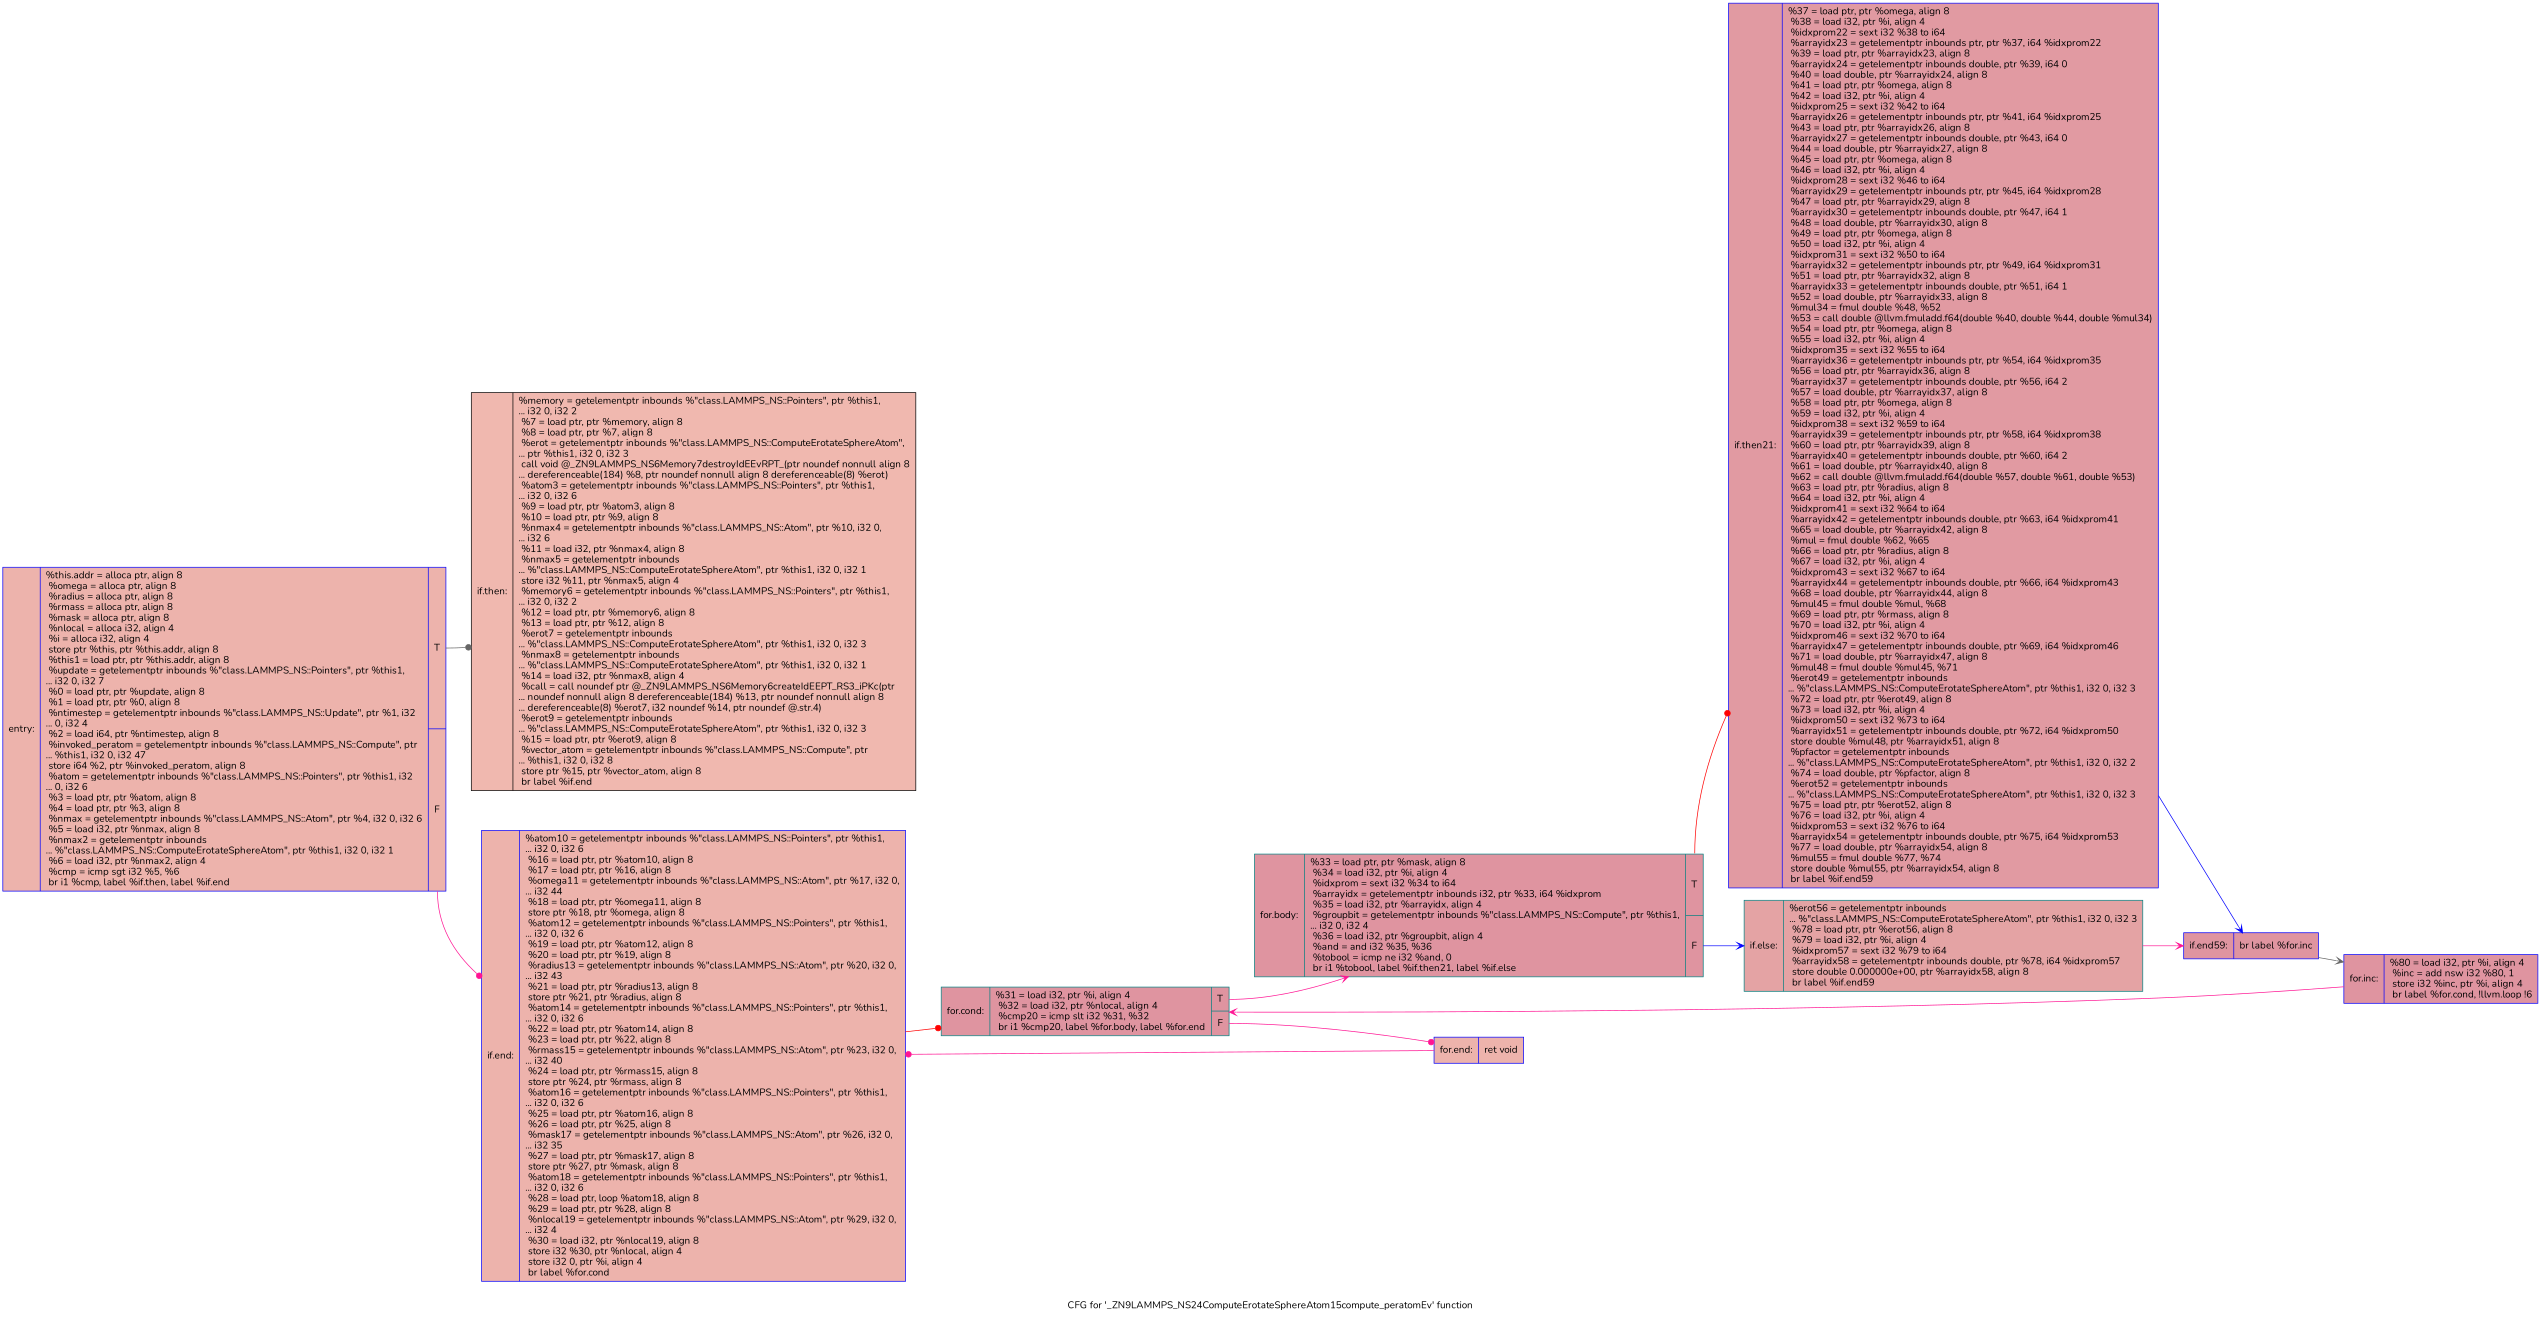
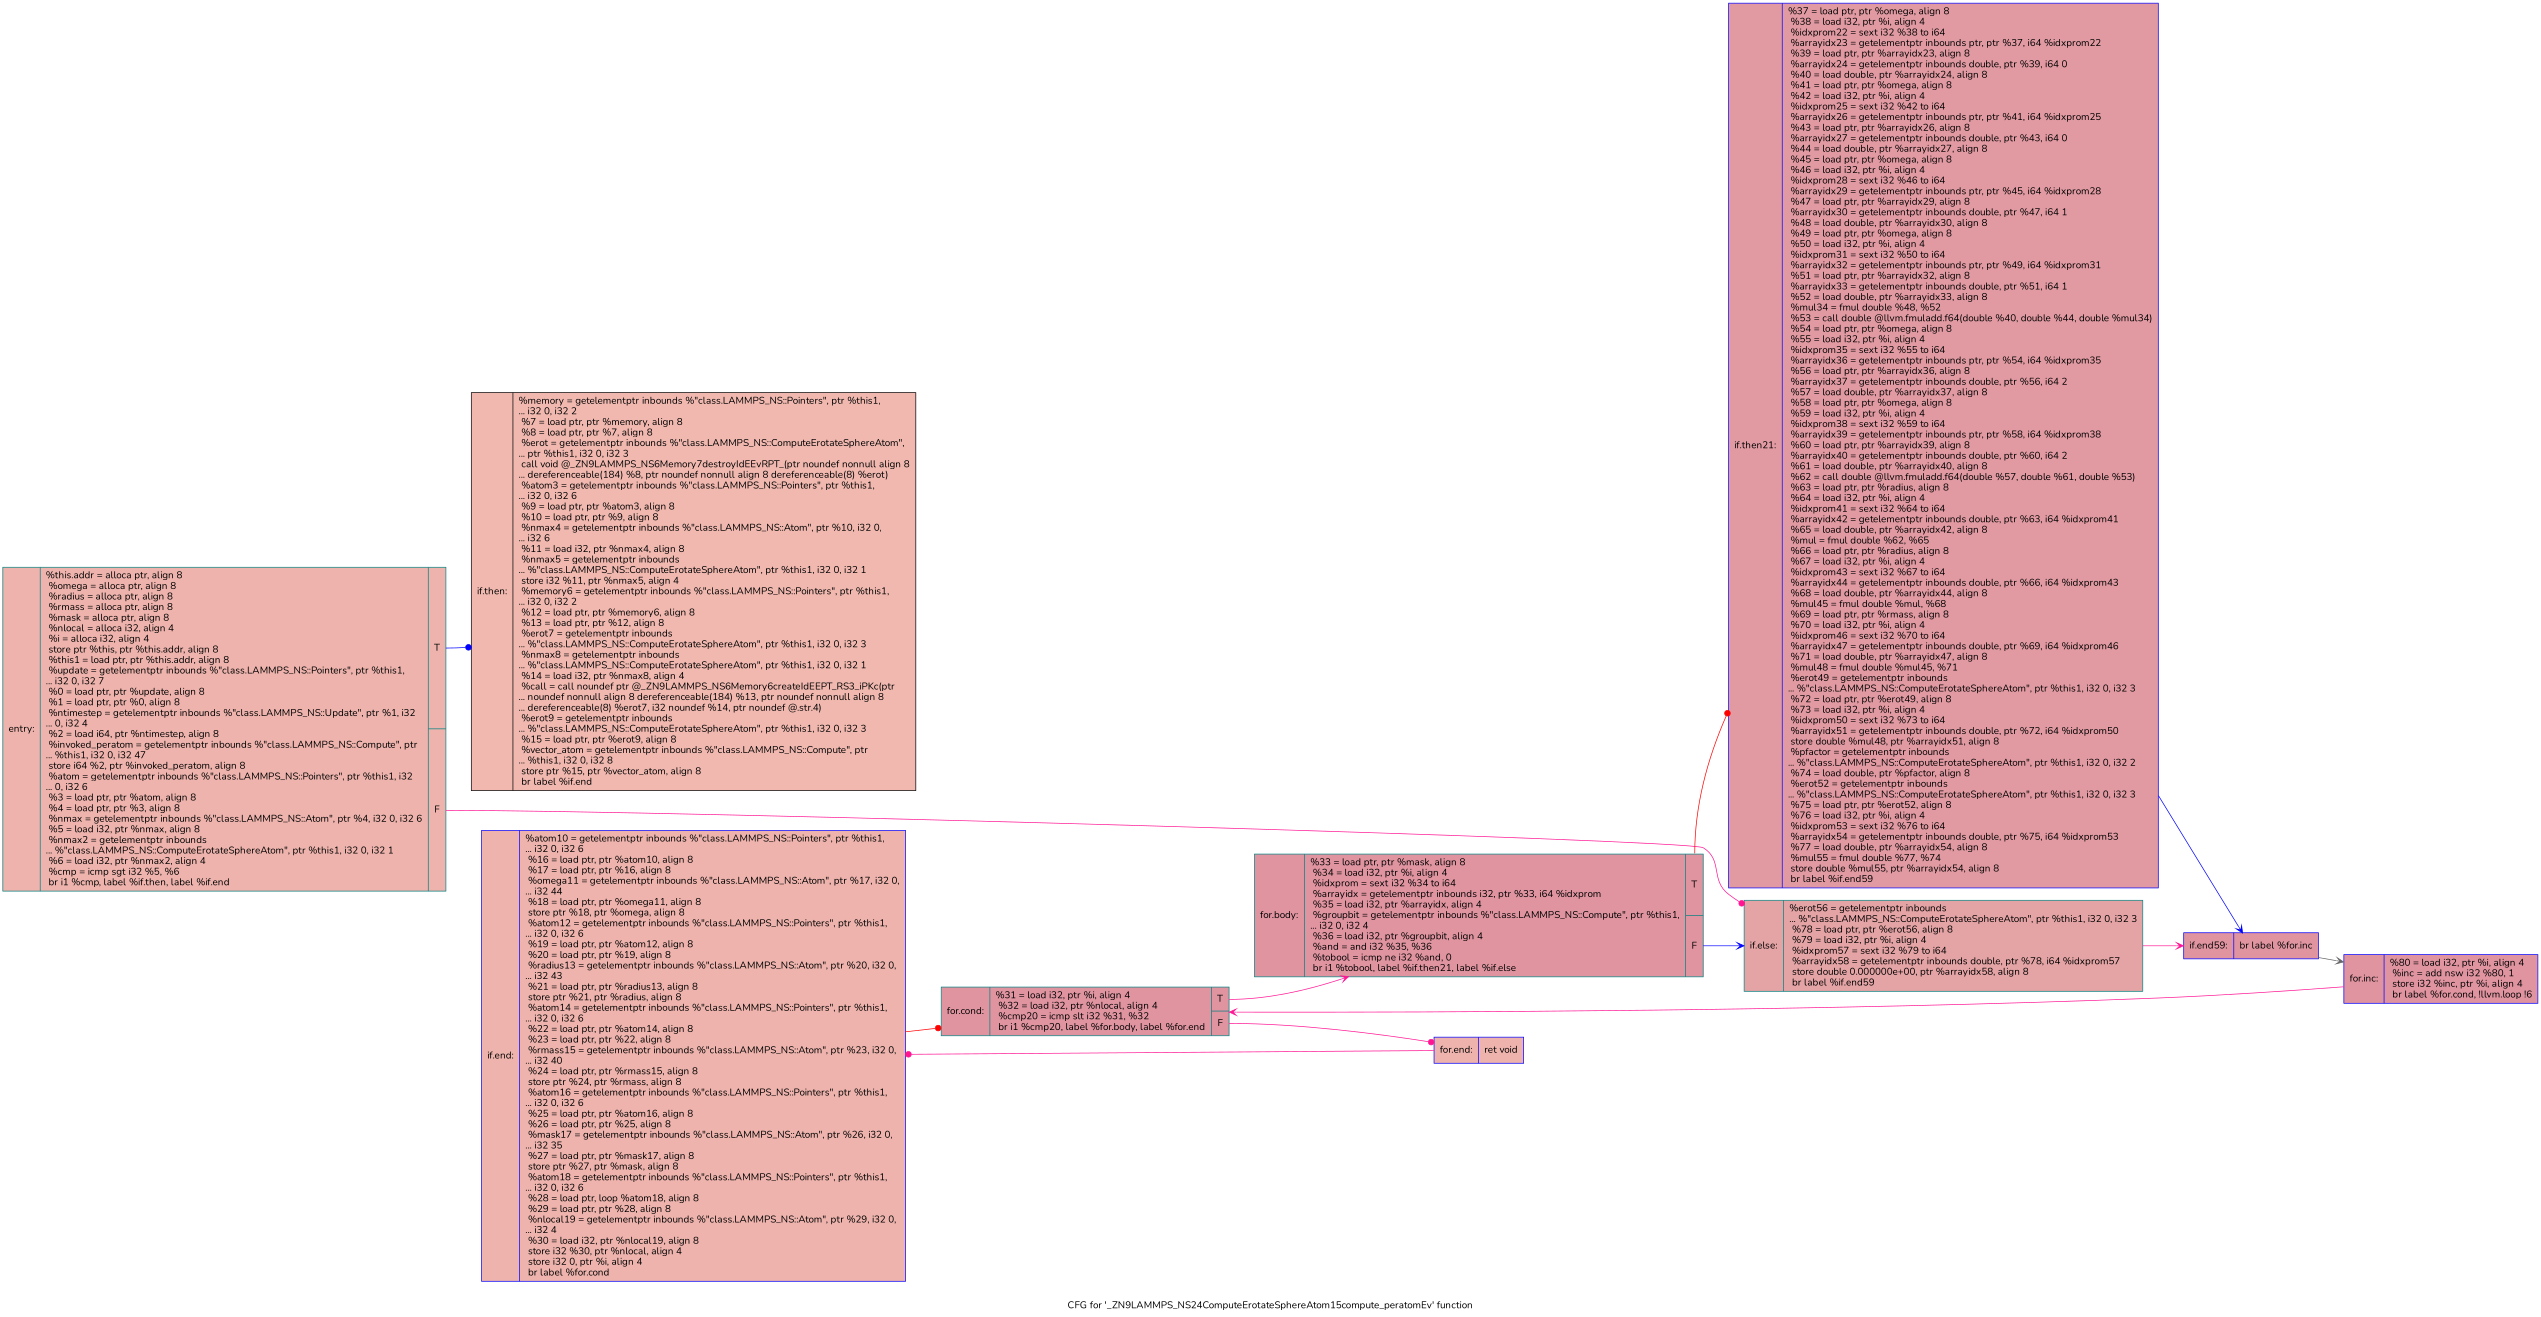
(456, 648) -> (456, 648)
(224, 729) -> (224, 729)
(448, 937) -> (1109, 825)
